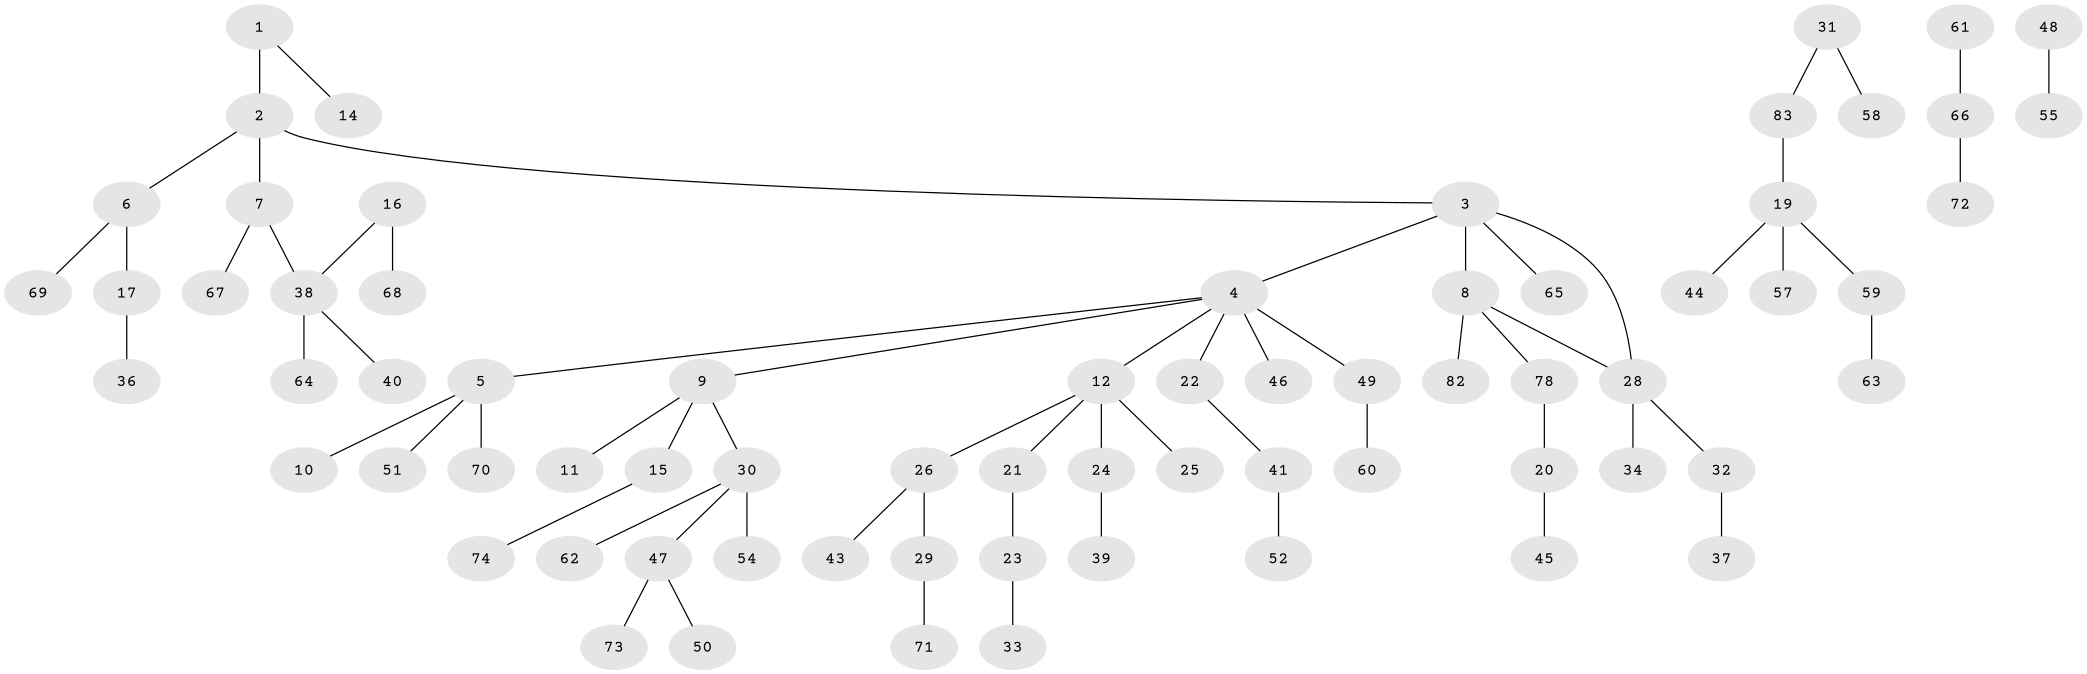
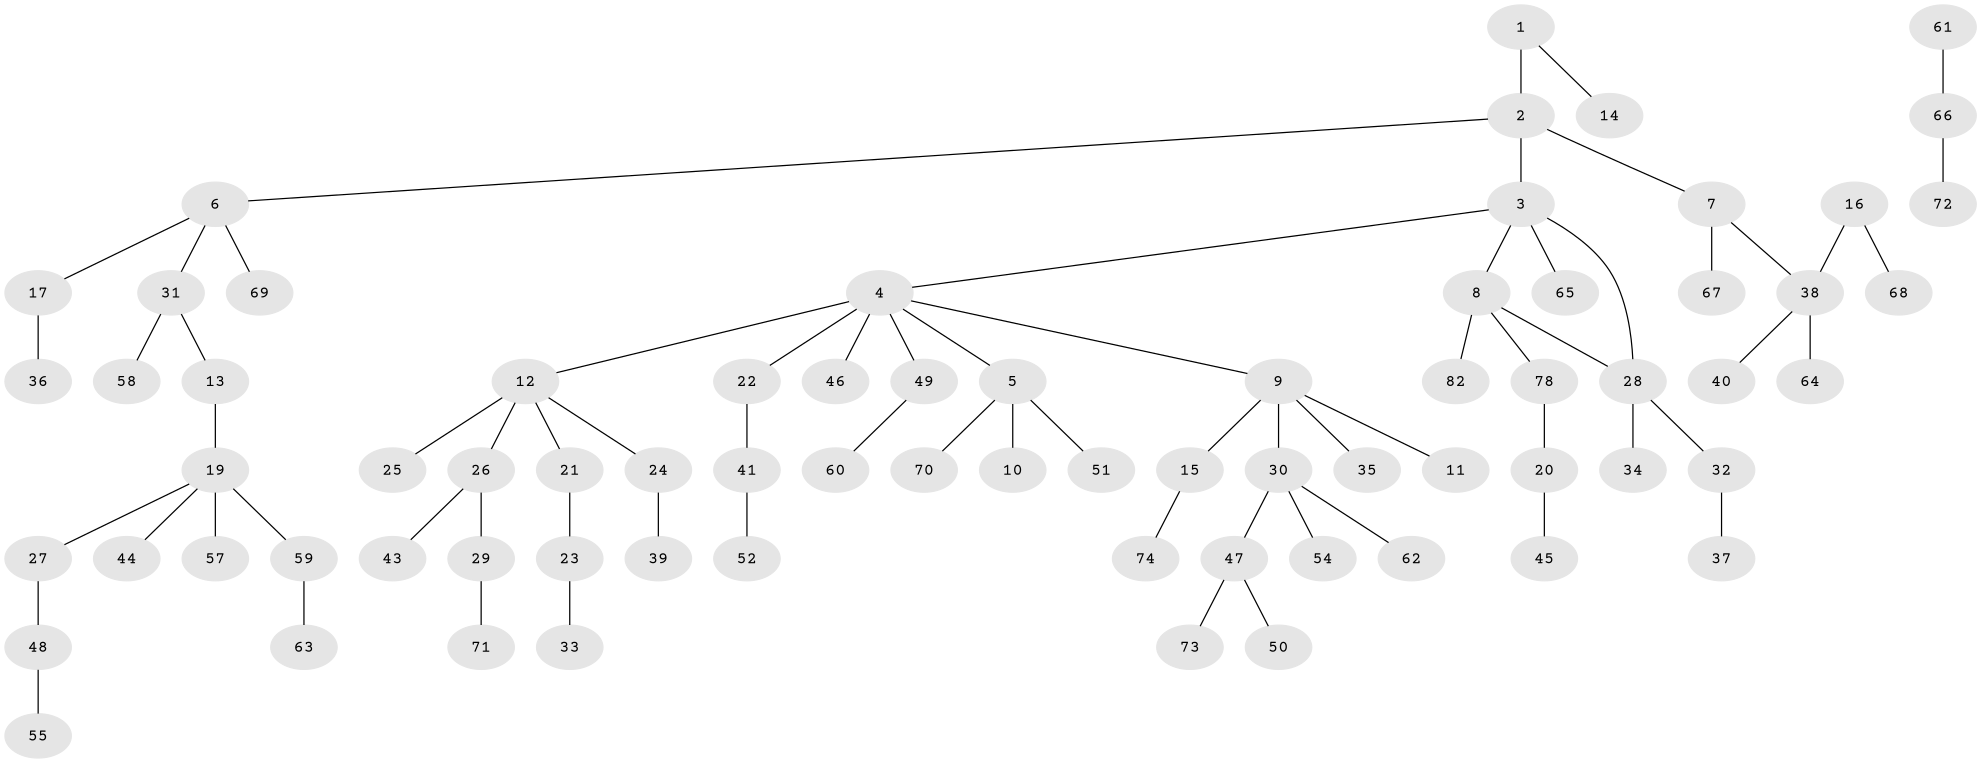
(1783, 116) -> (215, 381)
none -> (193, 249)
none -> (1367, 470)
none -> (38, 559)
